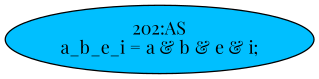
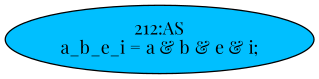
(160, 39) -> (160, 39)
